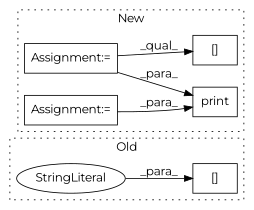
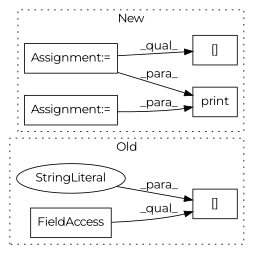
none -> (71, 223)
